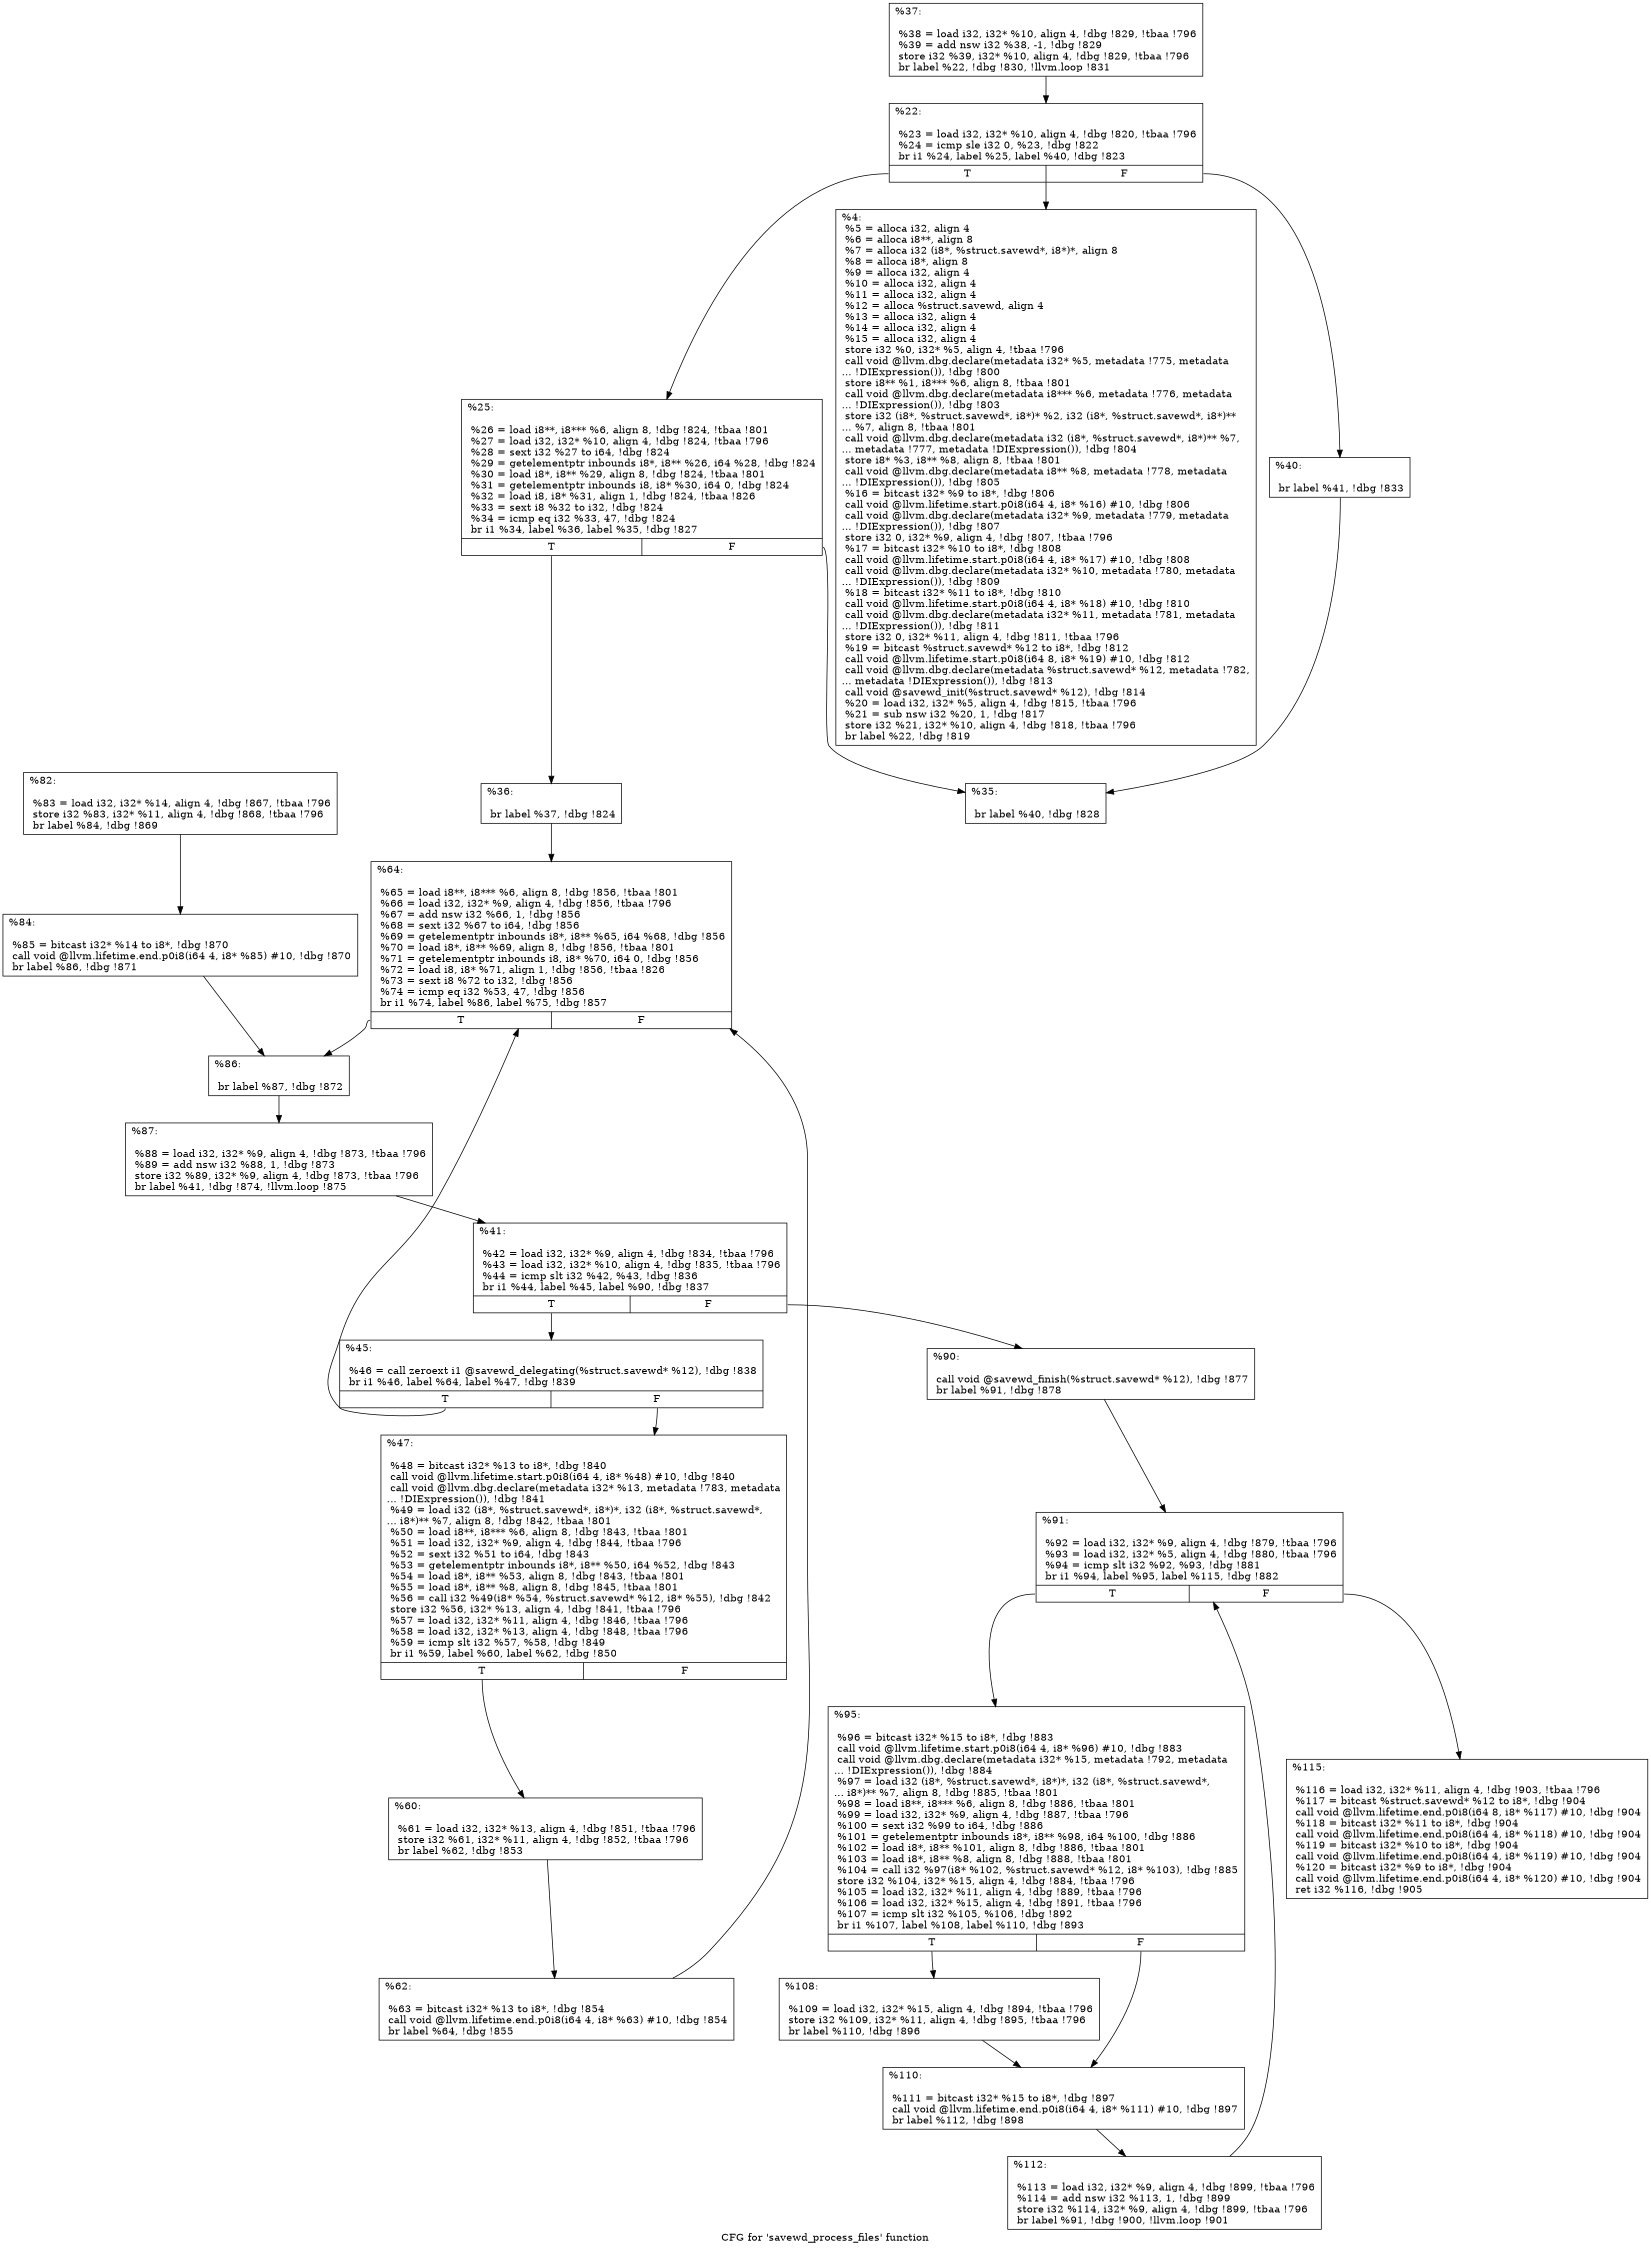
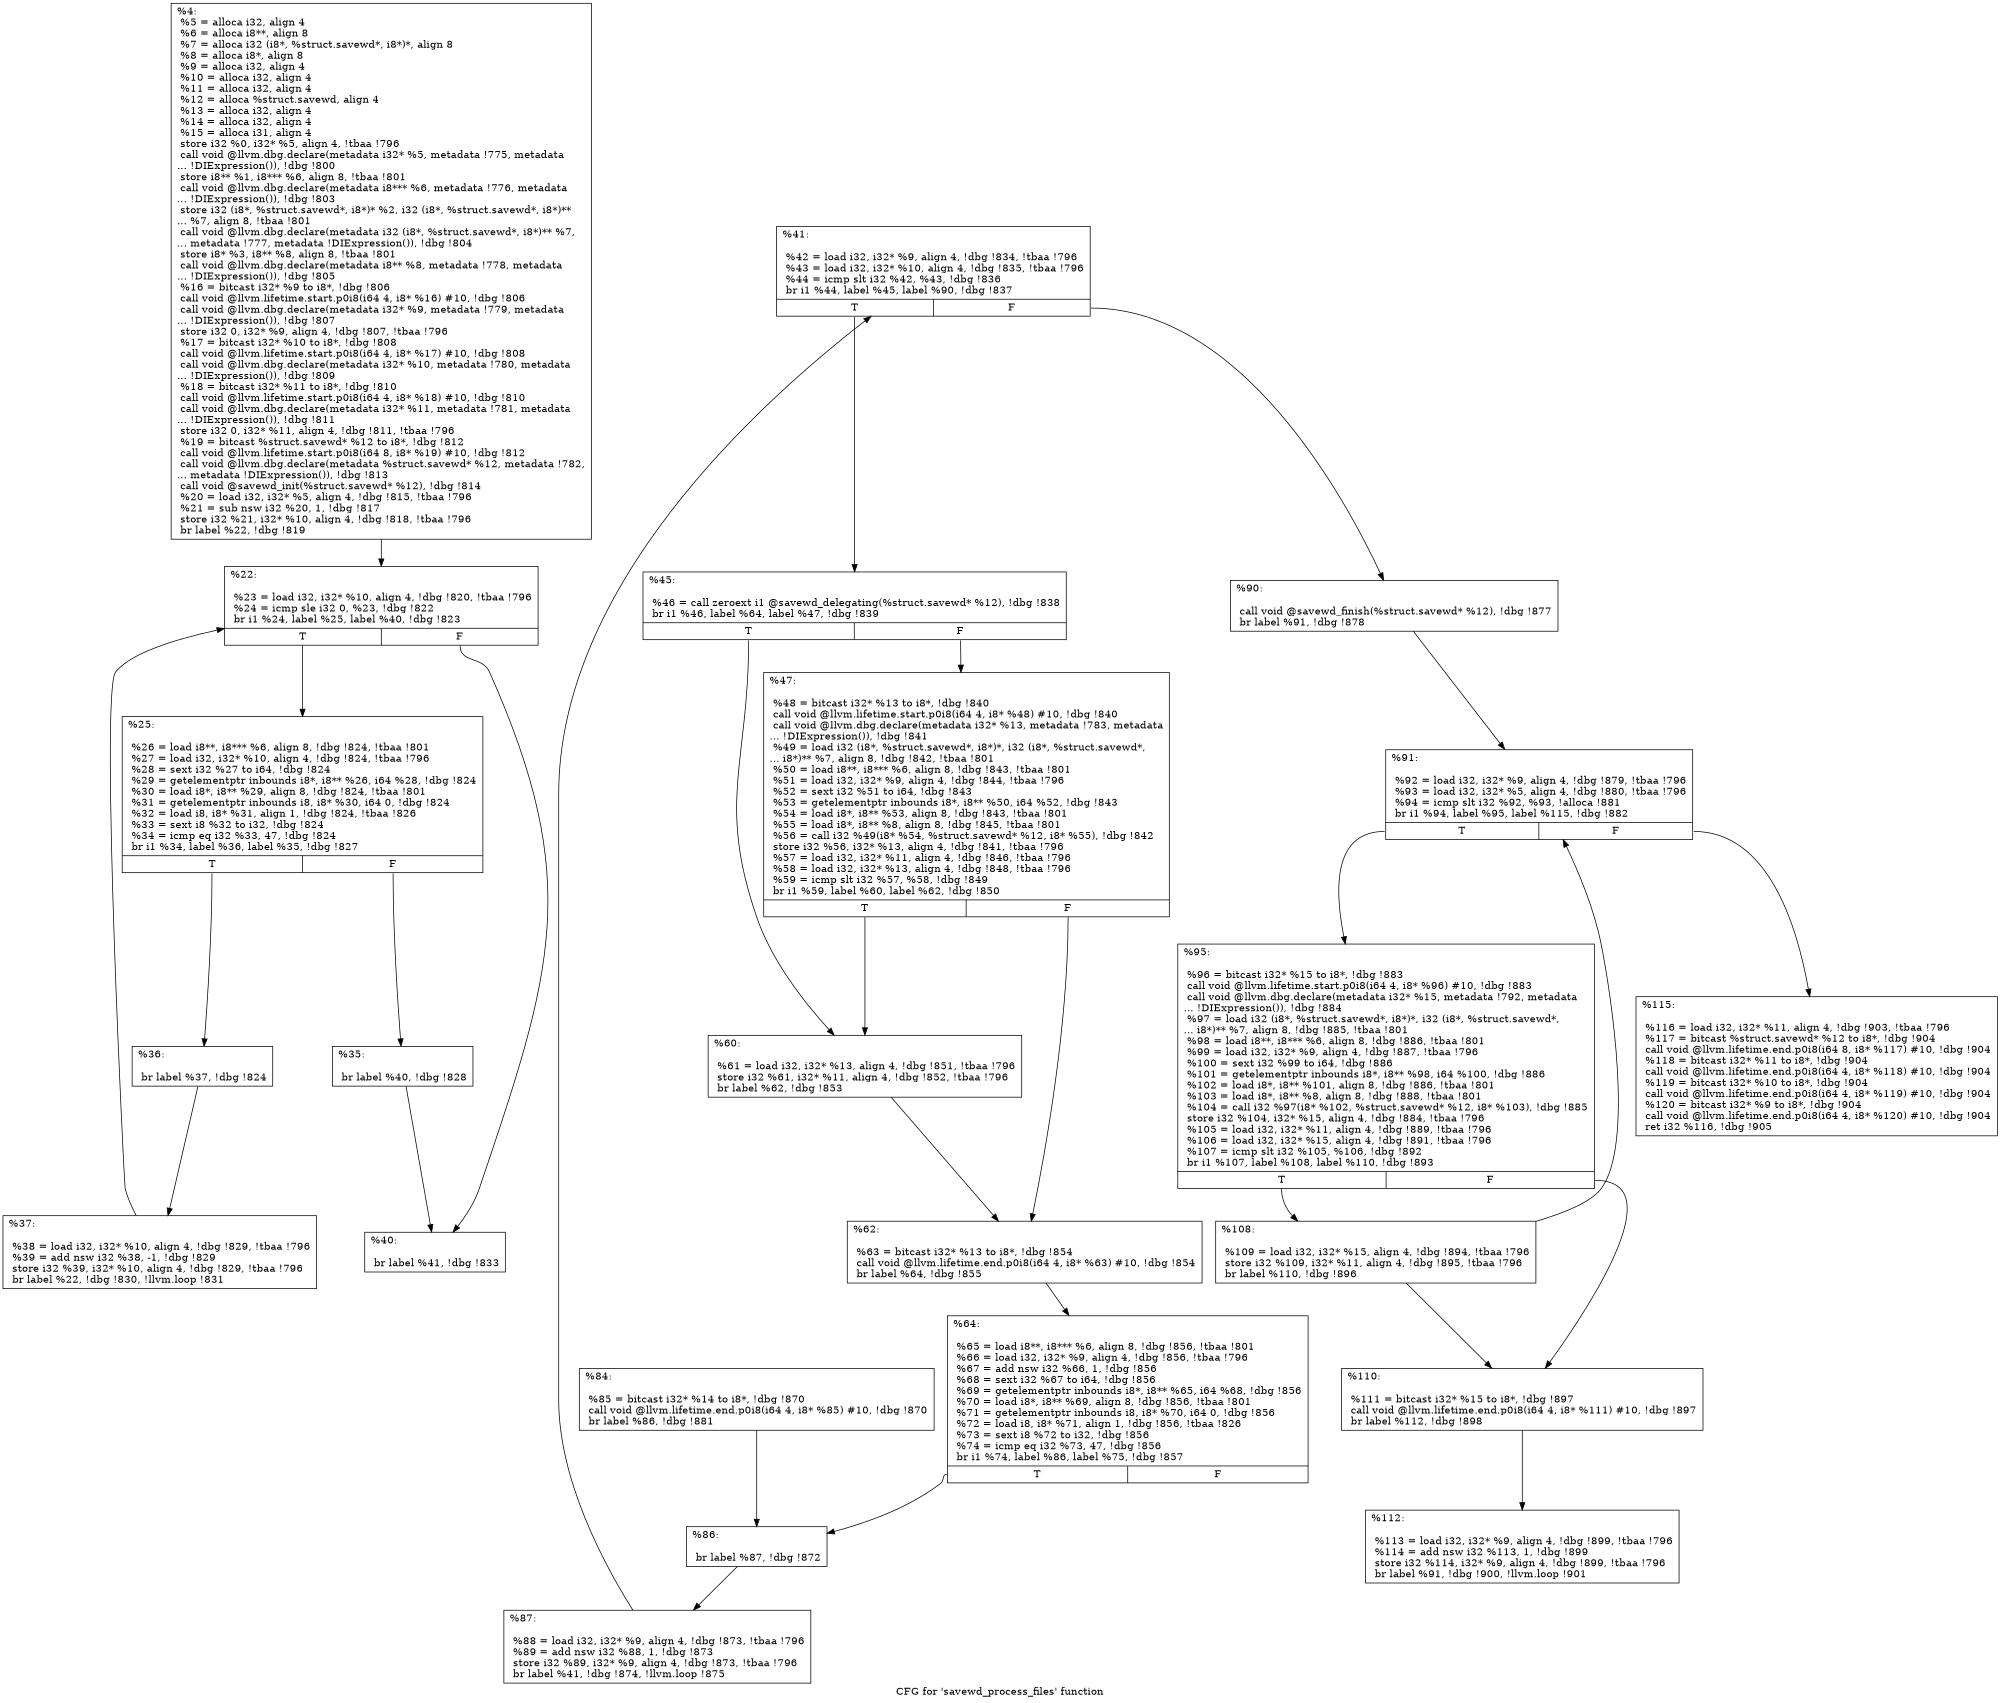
(1046, 192) -> (381, 549)
(909, 339) -> (245, 133)
(1295, 702) -> (418, 1156)
(180, 803) -> none
(551, 839) -> (184, 1147)
(73, 967) -> (650, 1421)
(481, 992) -> (1057, 1446)
none -> (1057, 1066)
(383, 1266) -> (740, 847)
(1152, 1565) -> (1506, 803)
(1272, 1884) -> (1616, 1052)
